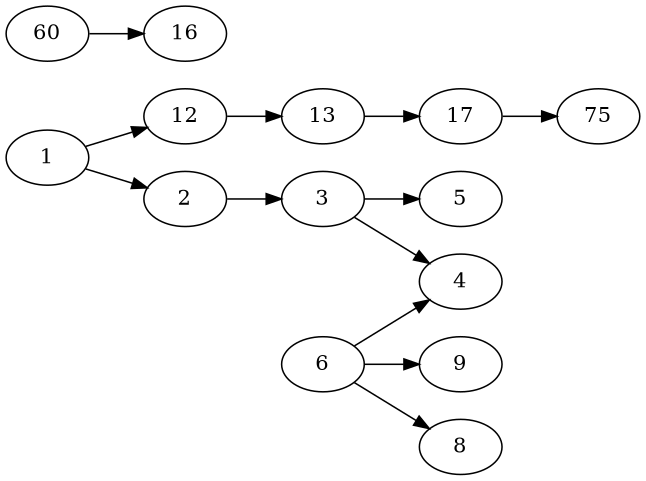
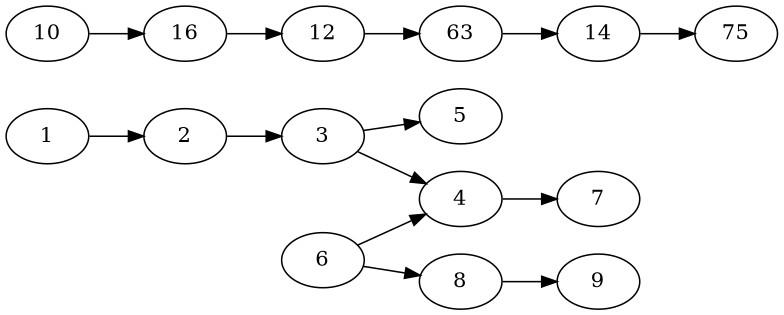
(47, 34) -> (47, 34)
(323, 116) -> (461, 34)
(461, 116) -> (598, 34)
(109, 139) -> (247, 34)
none -> (598, 199)
(384, 364) -> (522, 282)
